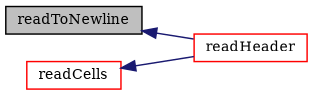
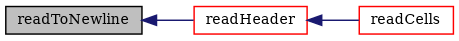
(165, 61) -> (340, 20)
